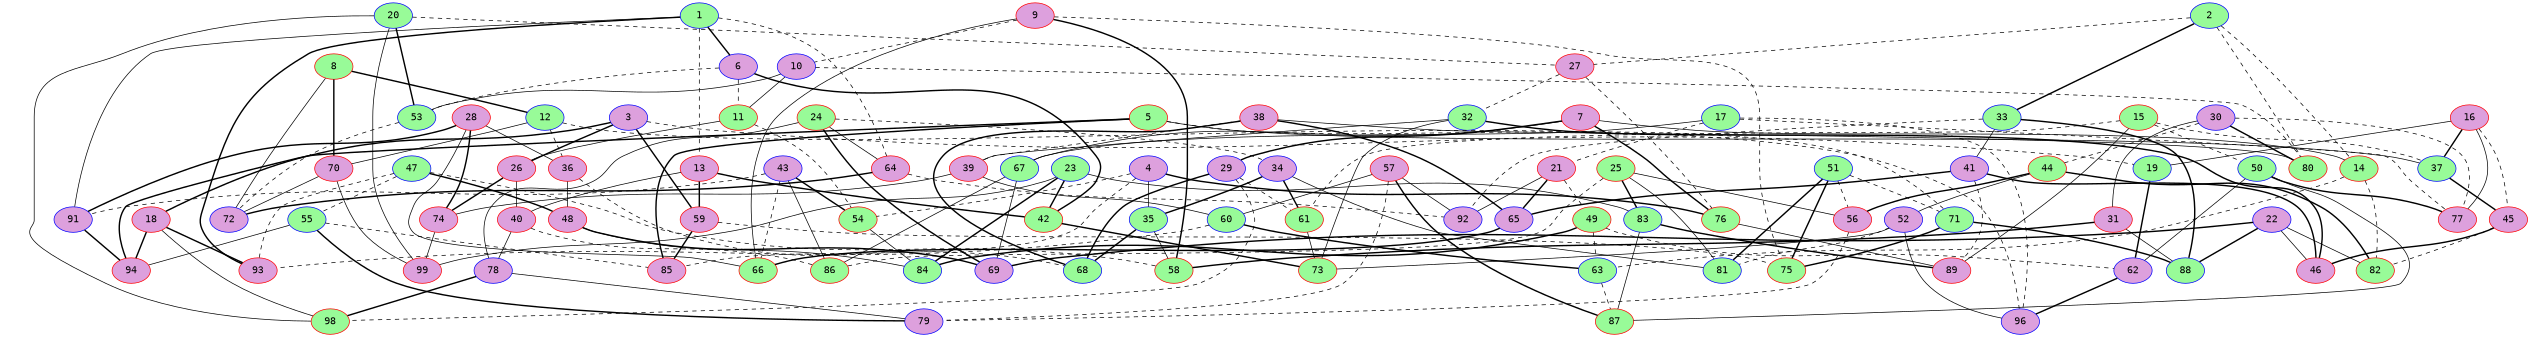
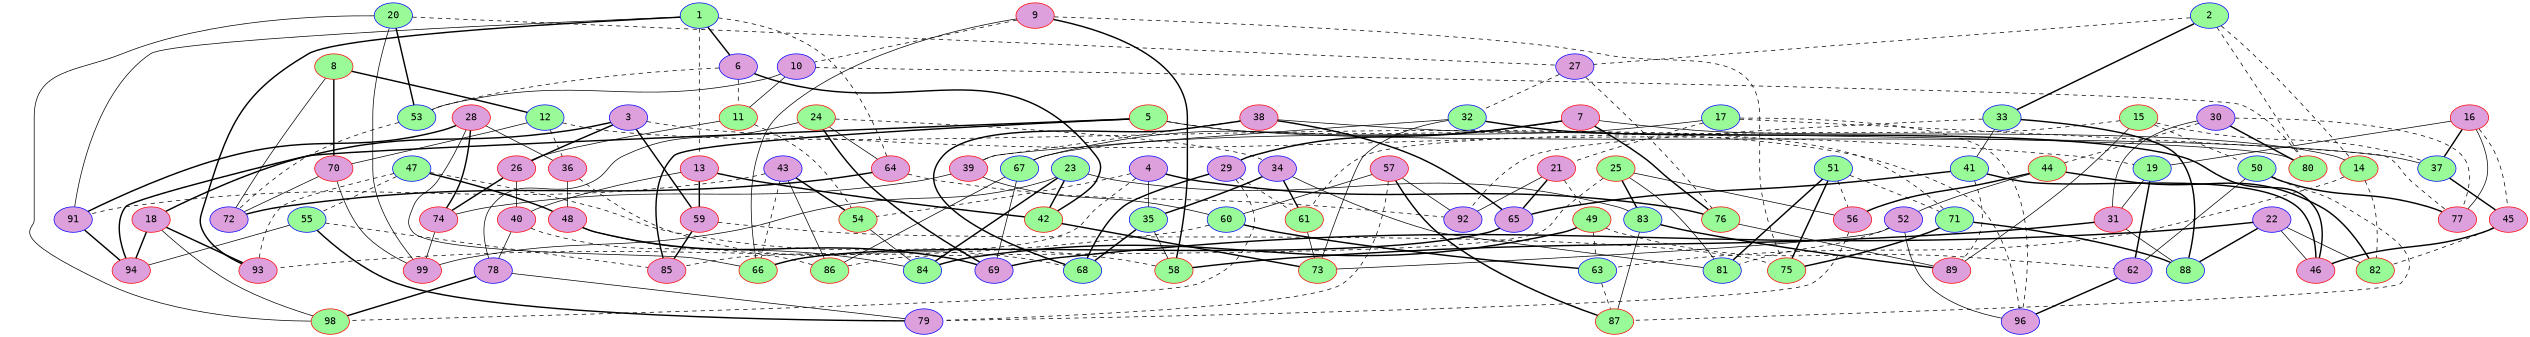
(1575, 67) -> (1575, 67)
(1969, 169) -> (1969, 169)
none -> (2133, 194)
(2112, 304) -> (2112, 304)
